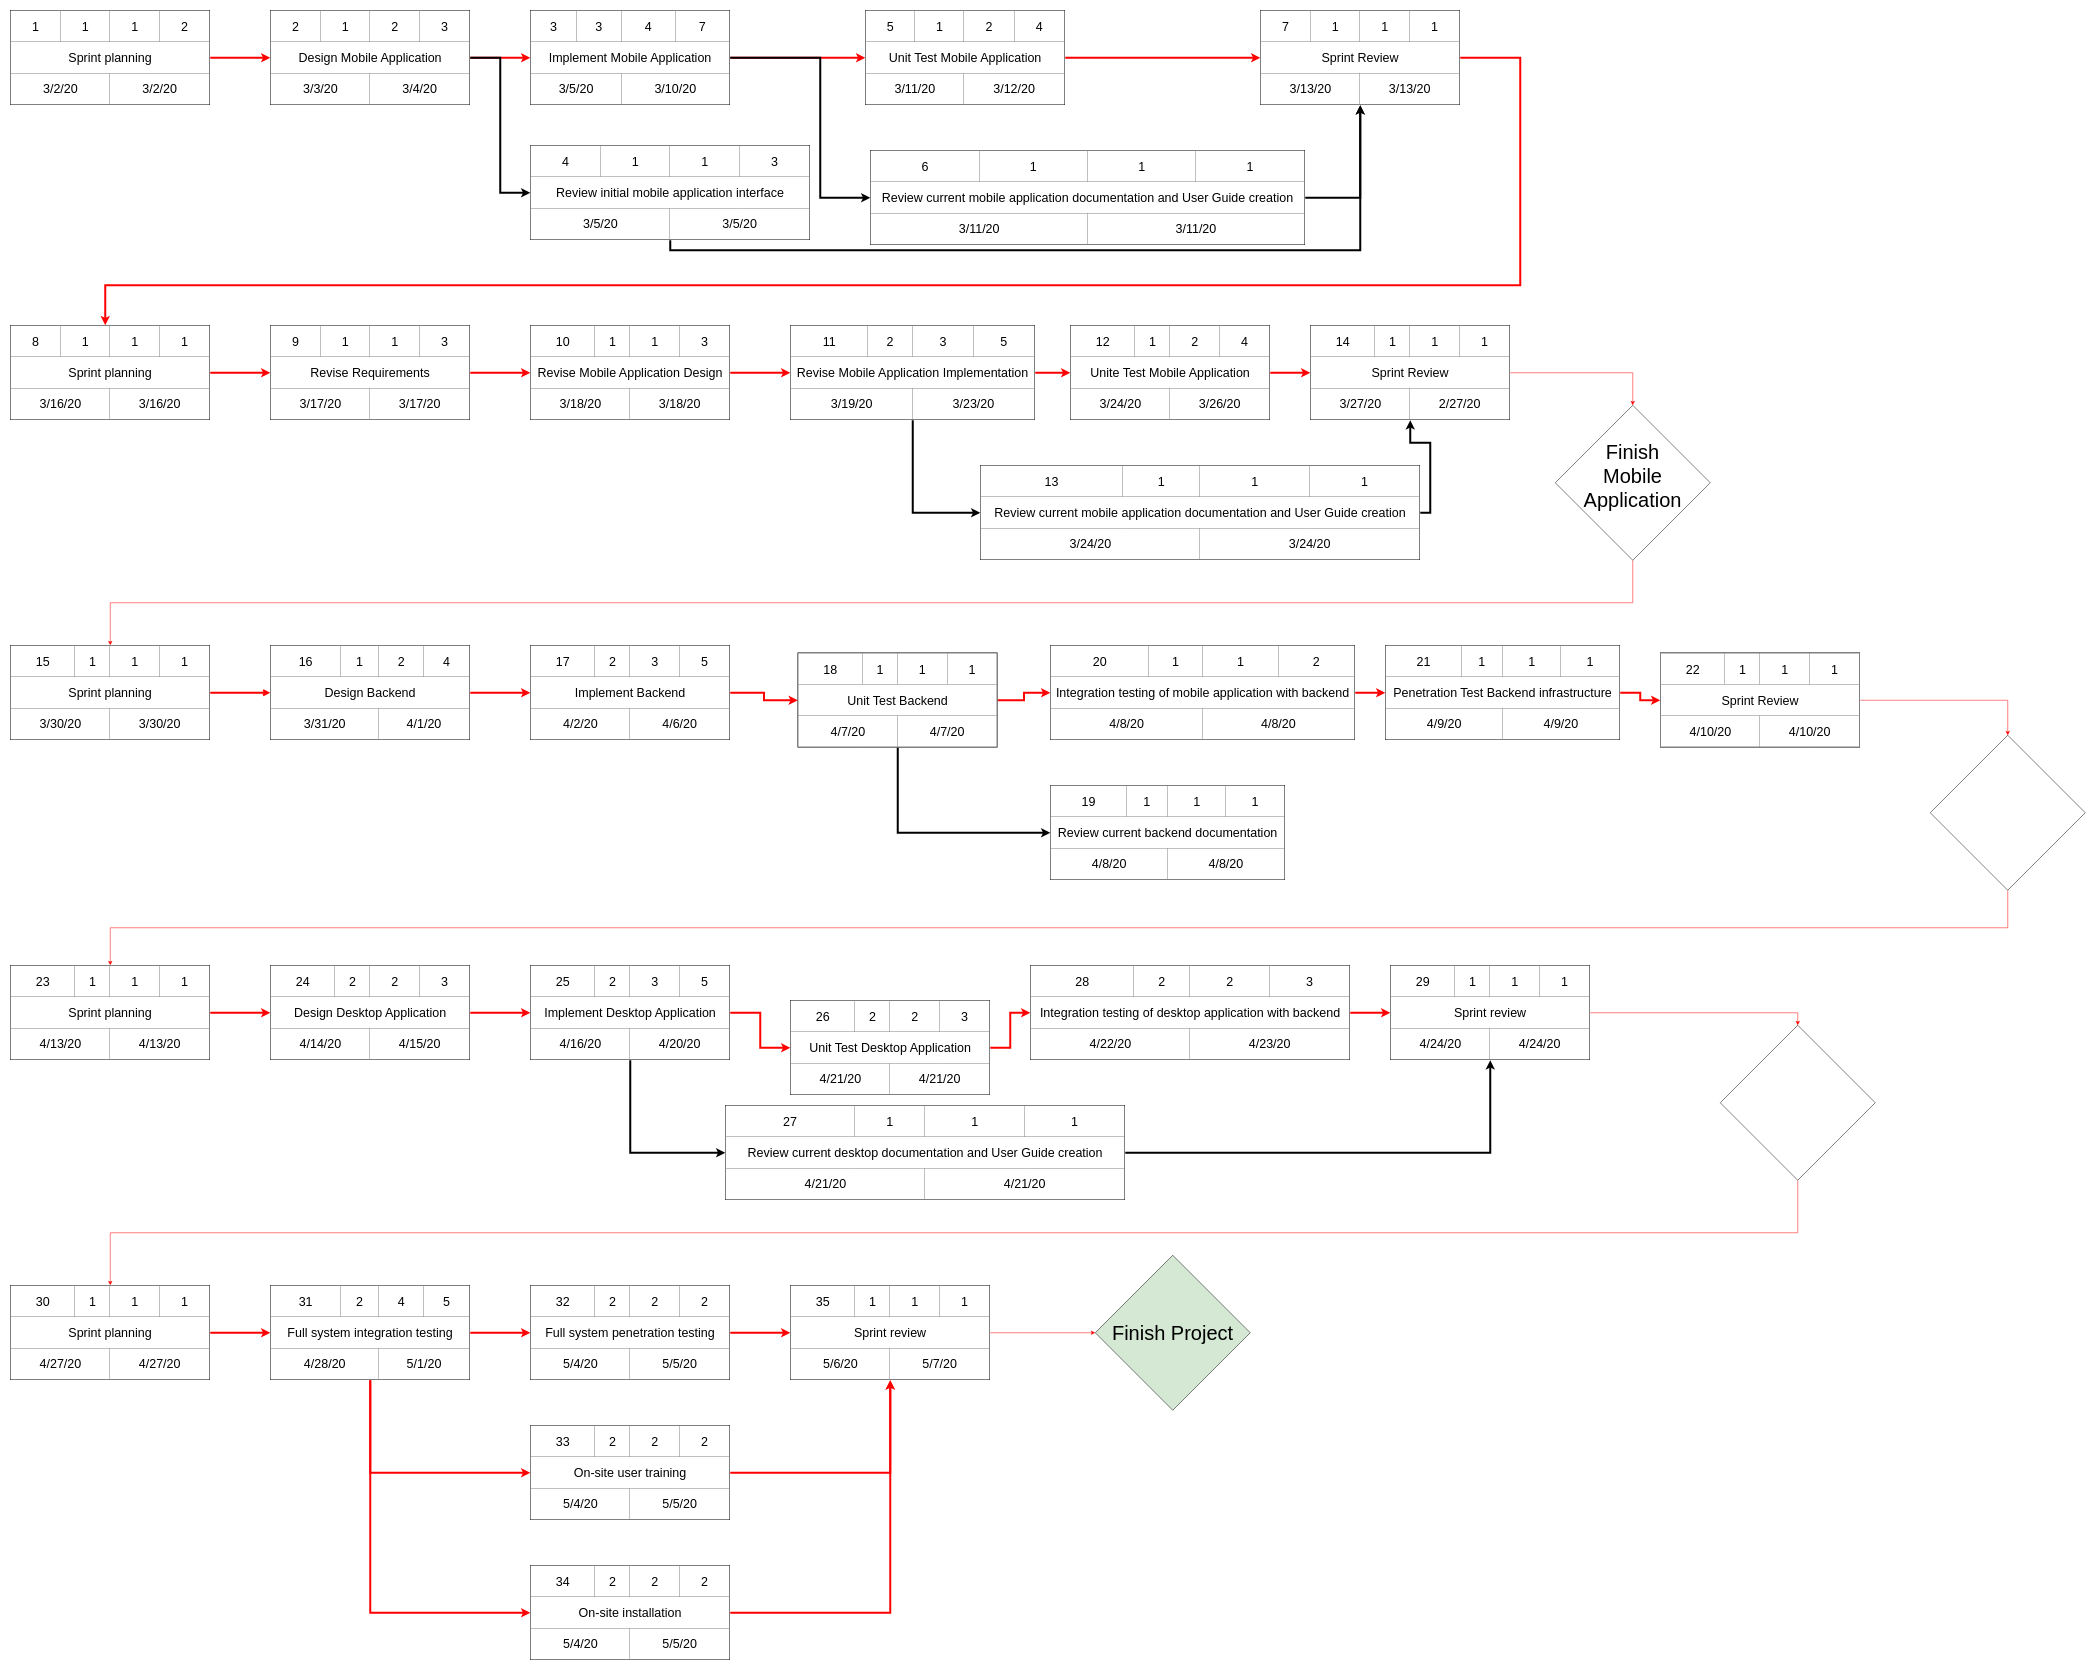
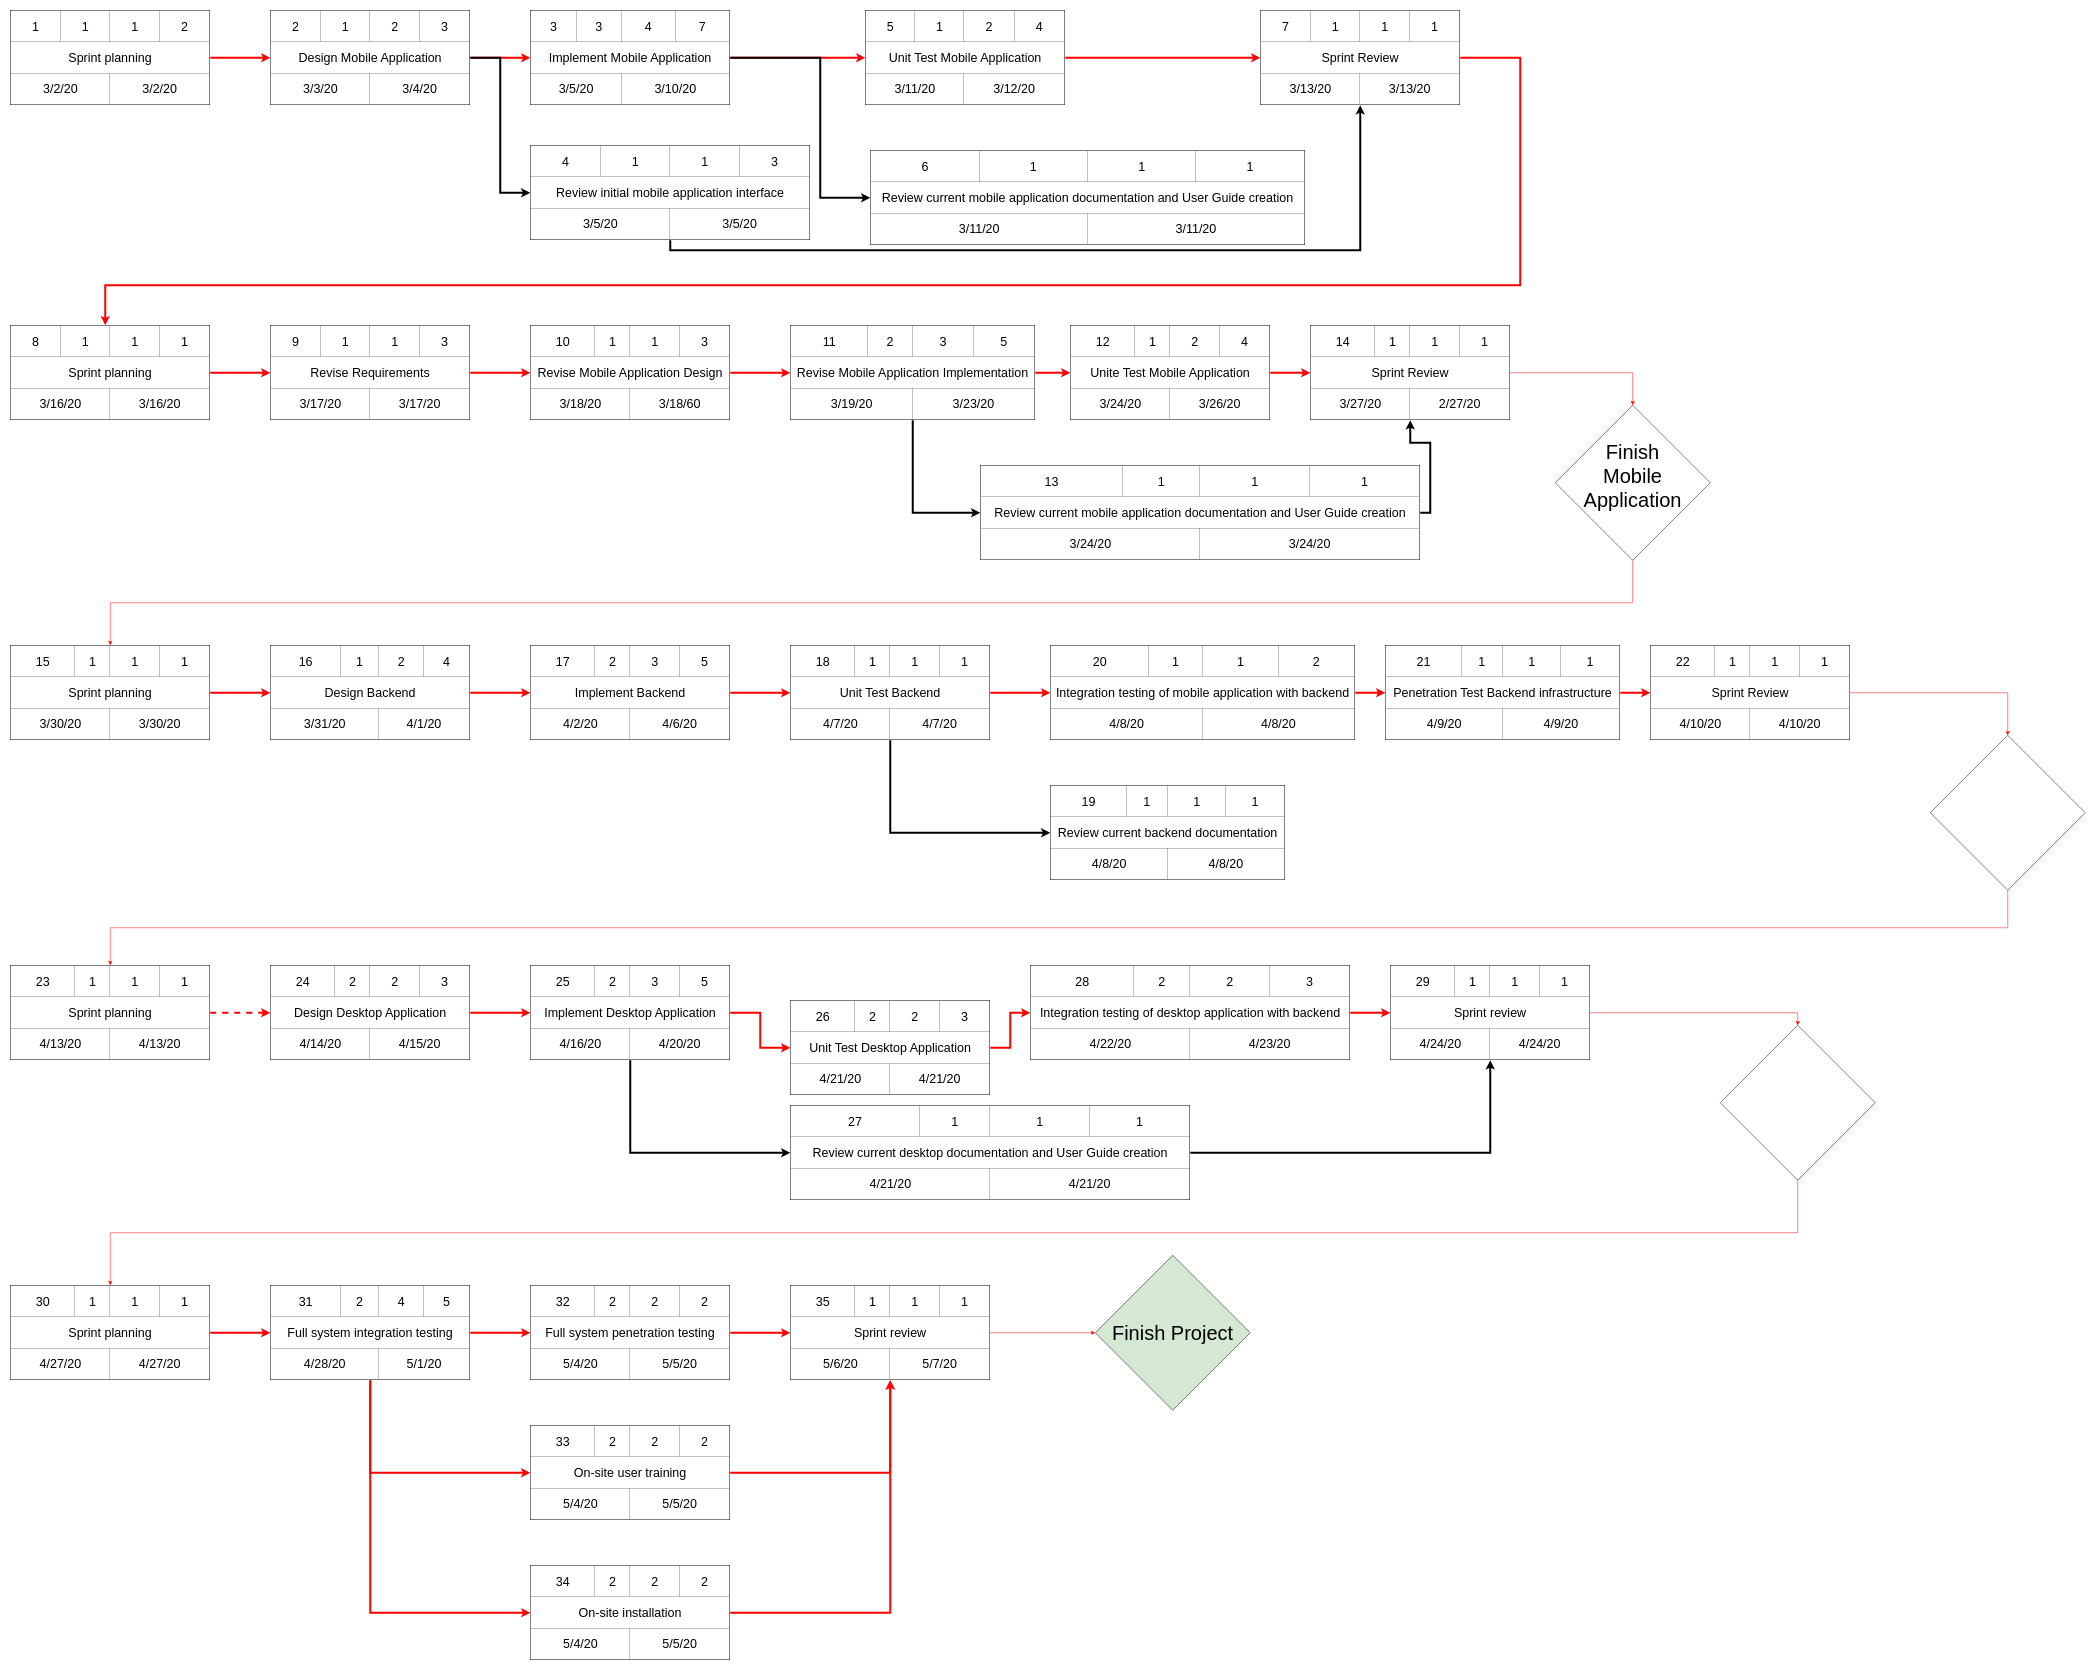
(1331, 198) -> none
(626, 348) -> (626, 348)
(262, 693) -> (262, 693)
(898, 700) -> (890, 693)
(1760, 700) -> (1750, 693)
(235, 1013) -> (235, 1013)
(925, 1153) -> (990, 1153)
